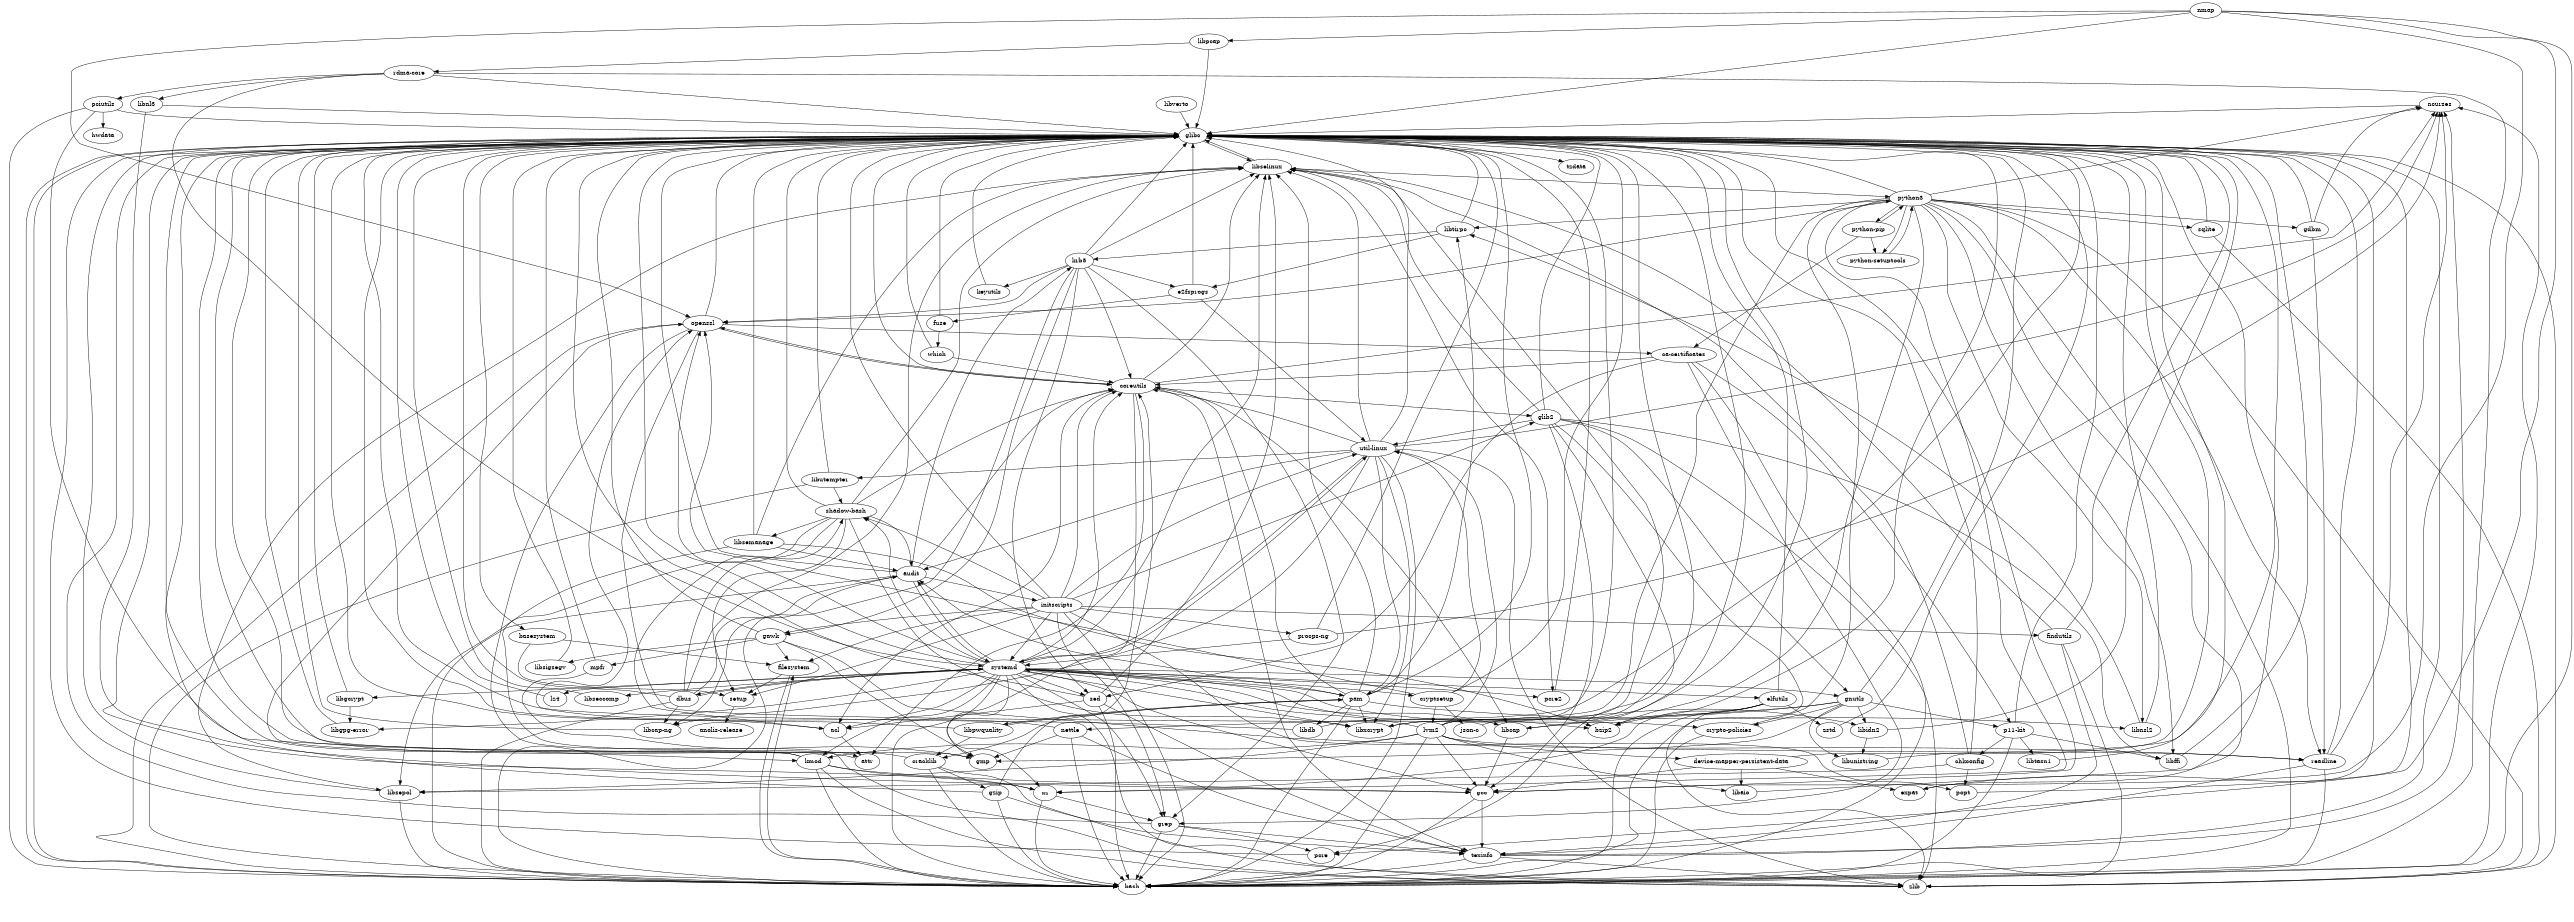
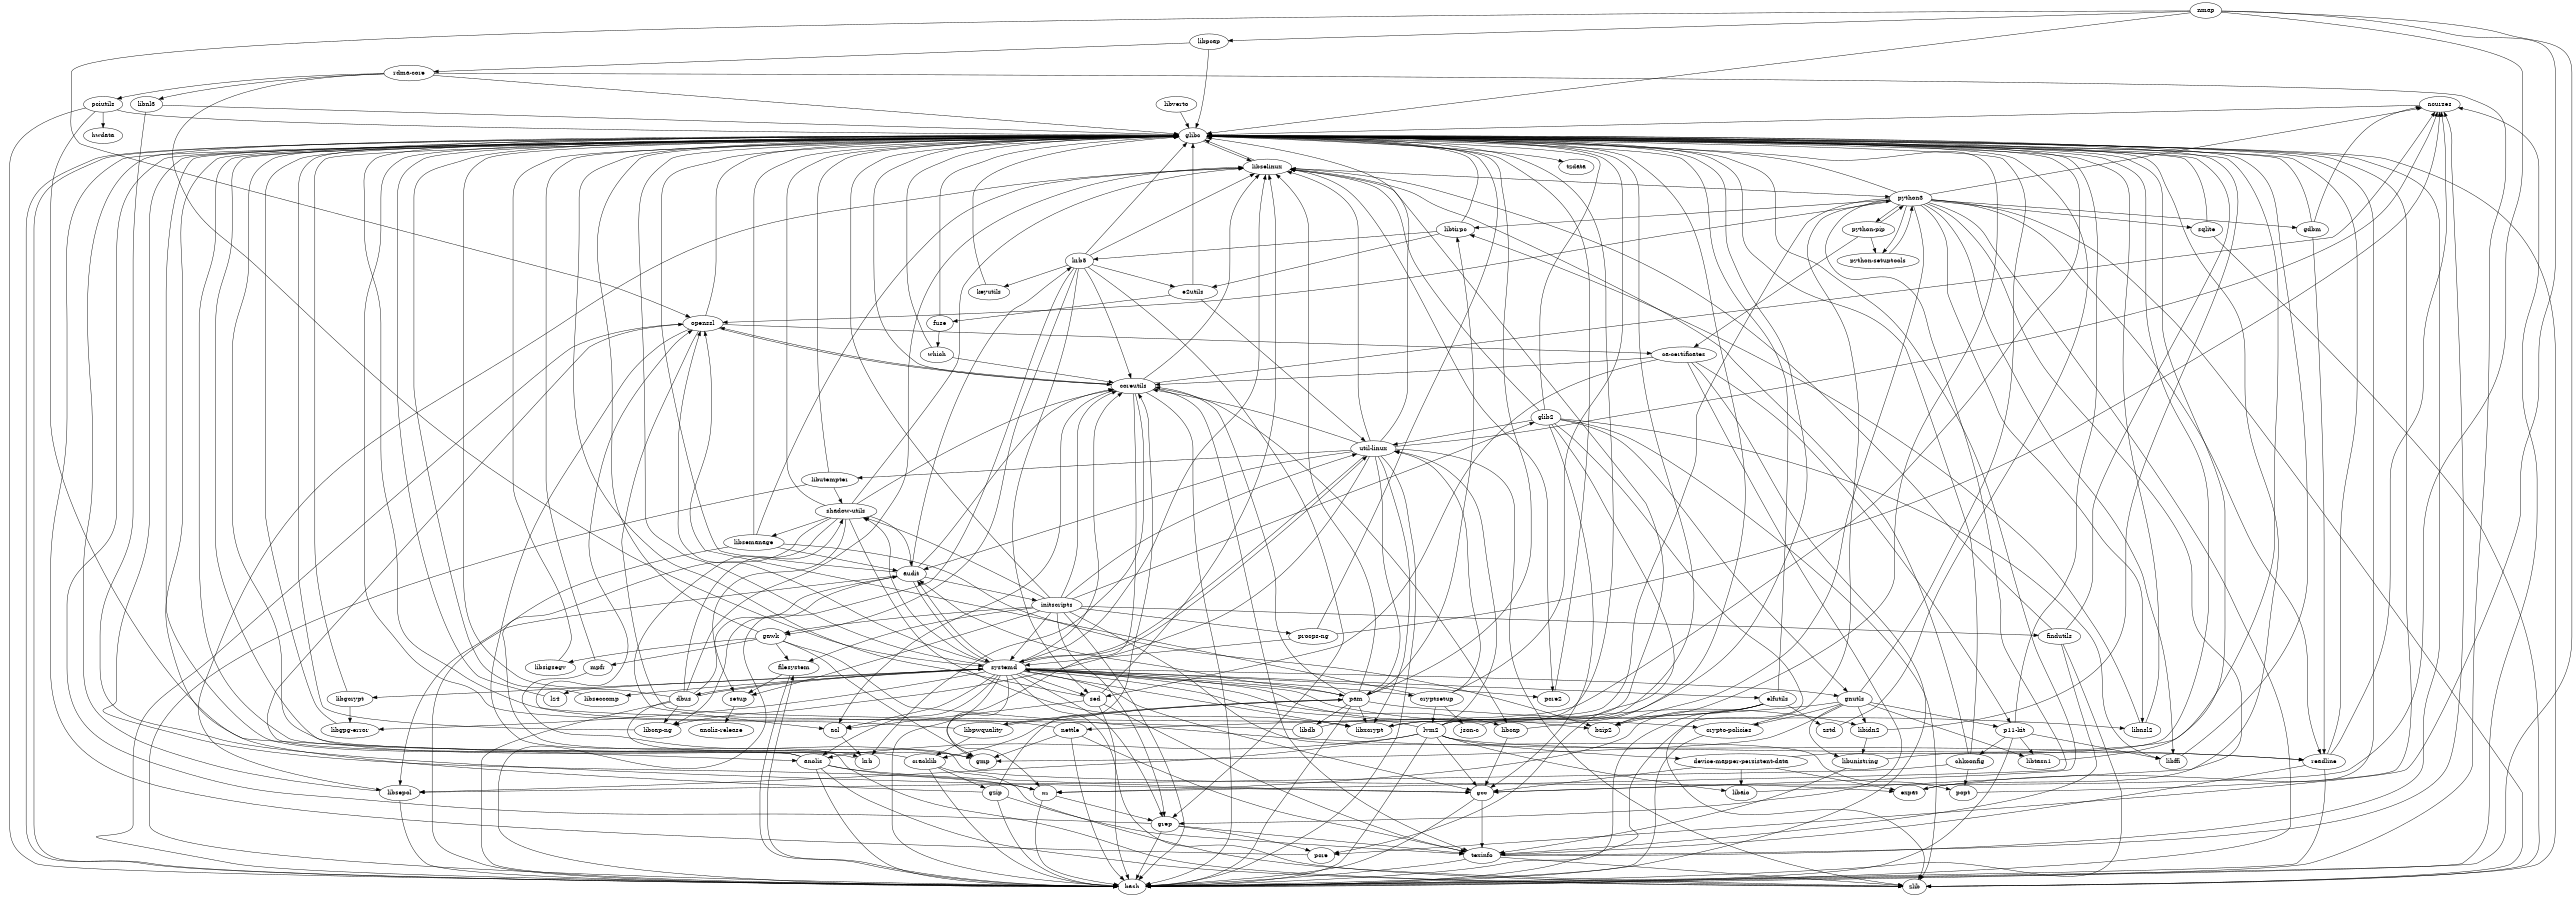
(331, 241) -> none
(1193, 292) -> (1193, 292)
(903, 313) -> none
(1341, 402) -> (1212, 638)
(846, 511) -> (846, 511)
(537, 636) -> none
(1685, 716) -> (1944, 729)
(813, 762) -> (813, 762)
(867, 762) -> (867, 762)
none -> (1124, 779)
none -> (1678, 821)
